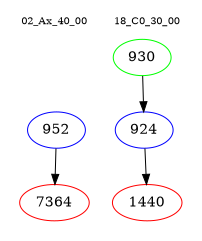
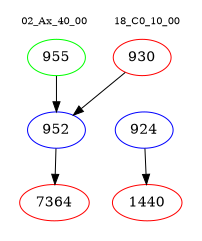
(147, 22) -> (147, 22)
none -> (56, 57)
(142, 57) -> (142, 57)
(143, 89) -> (111, 84)
